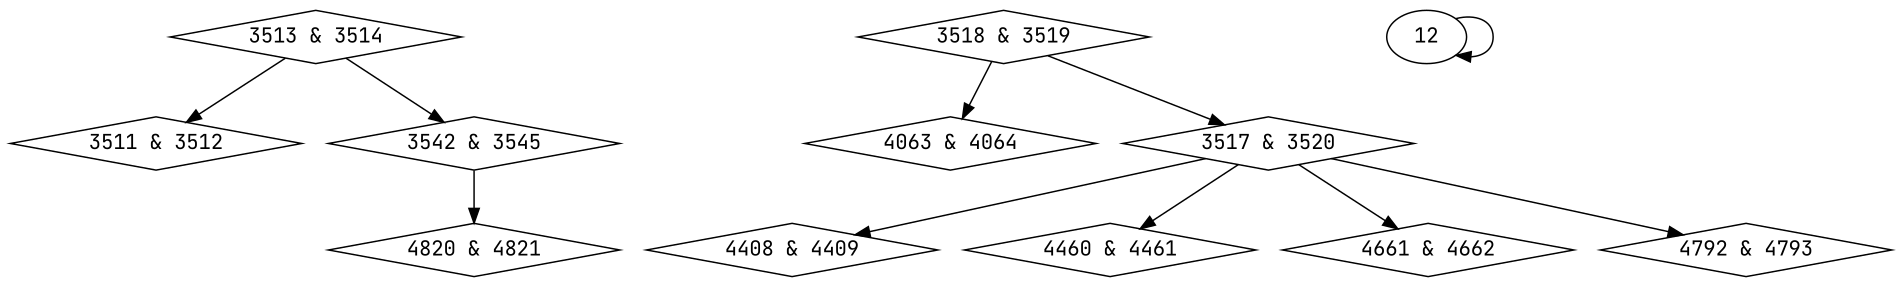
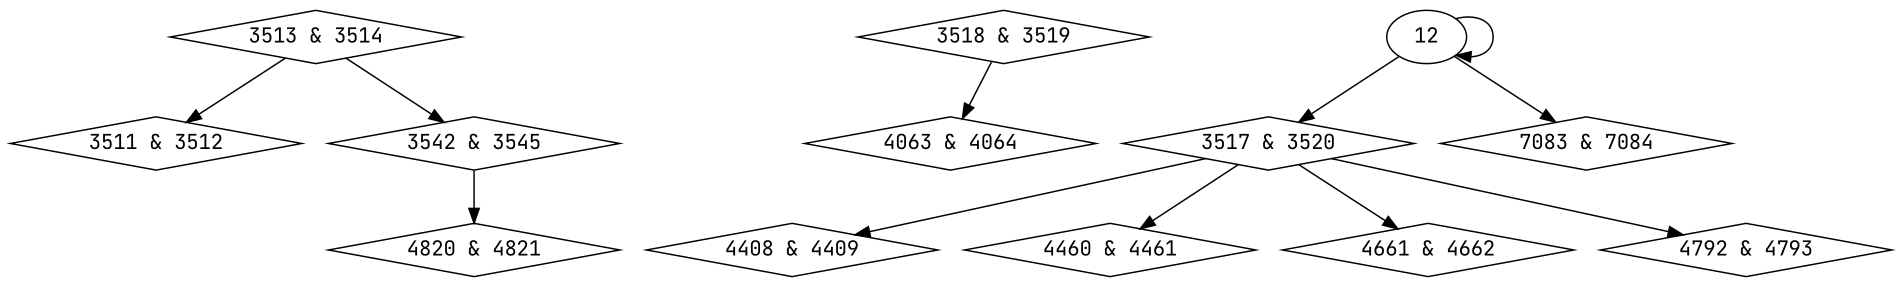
(1129, 88) -> (1355, 85)
none -> (1586, 143)
